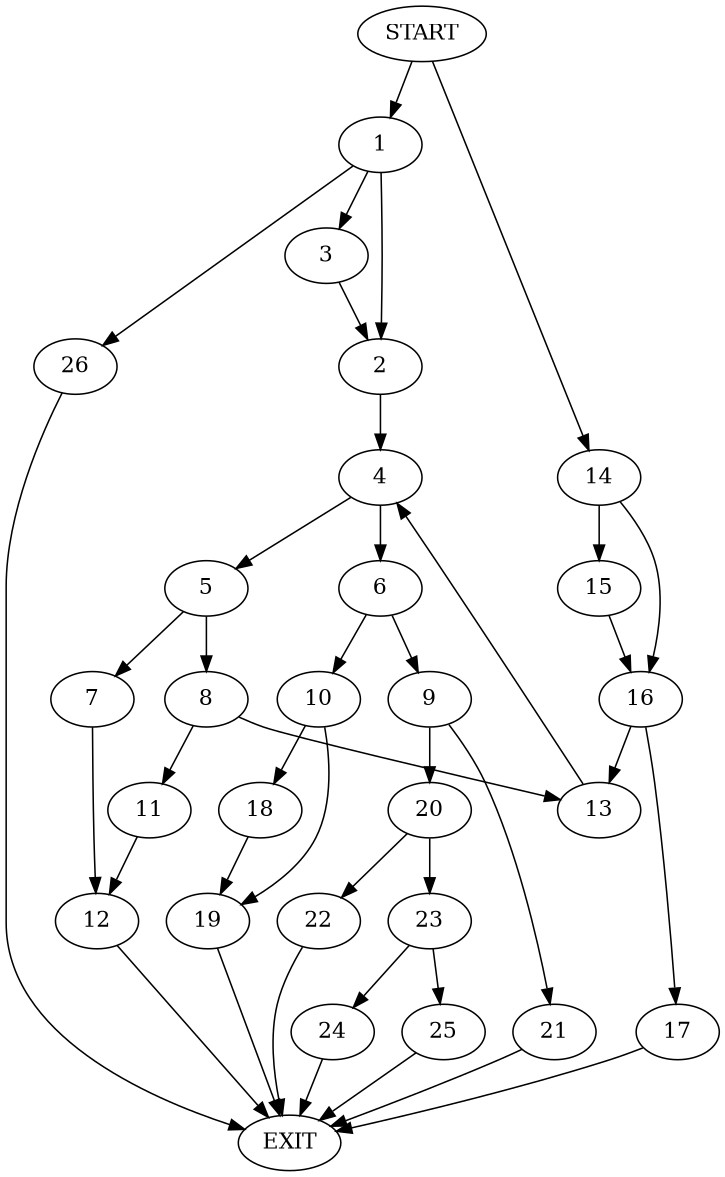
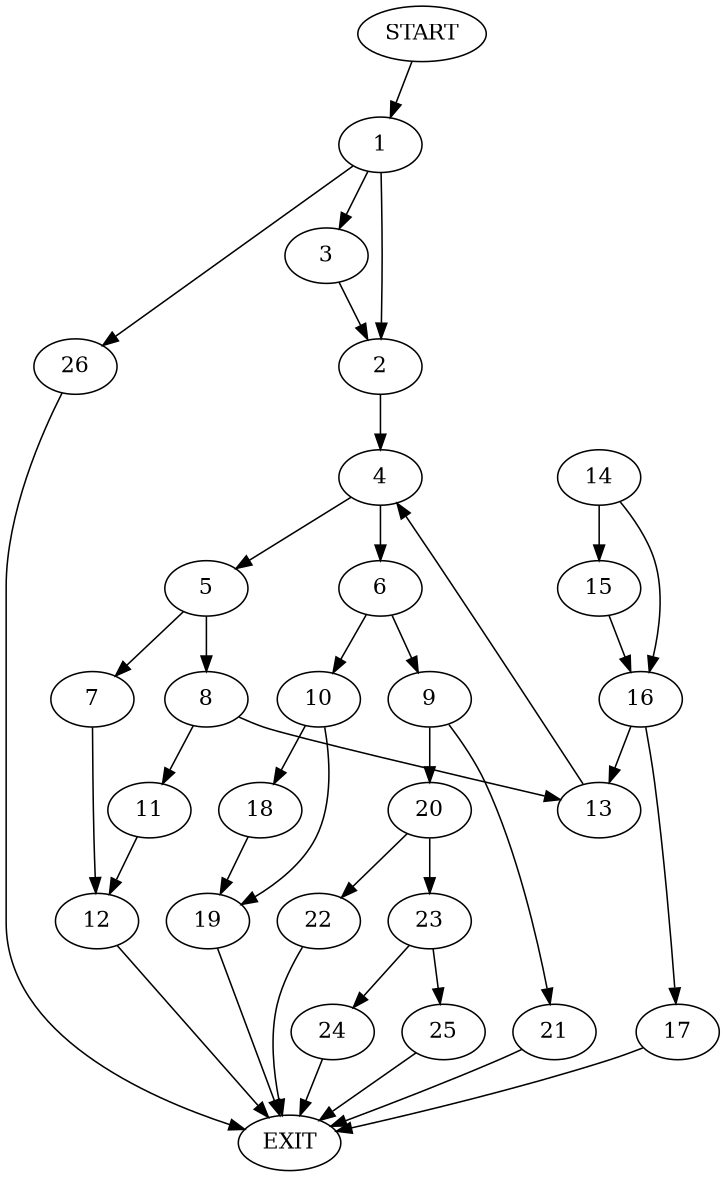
(508, 249) -> none
